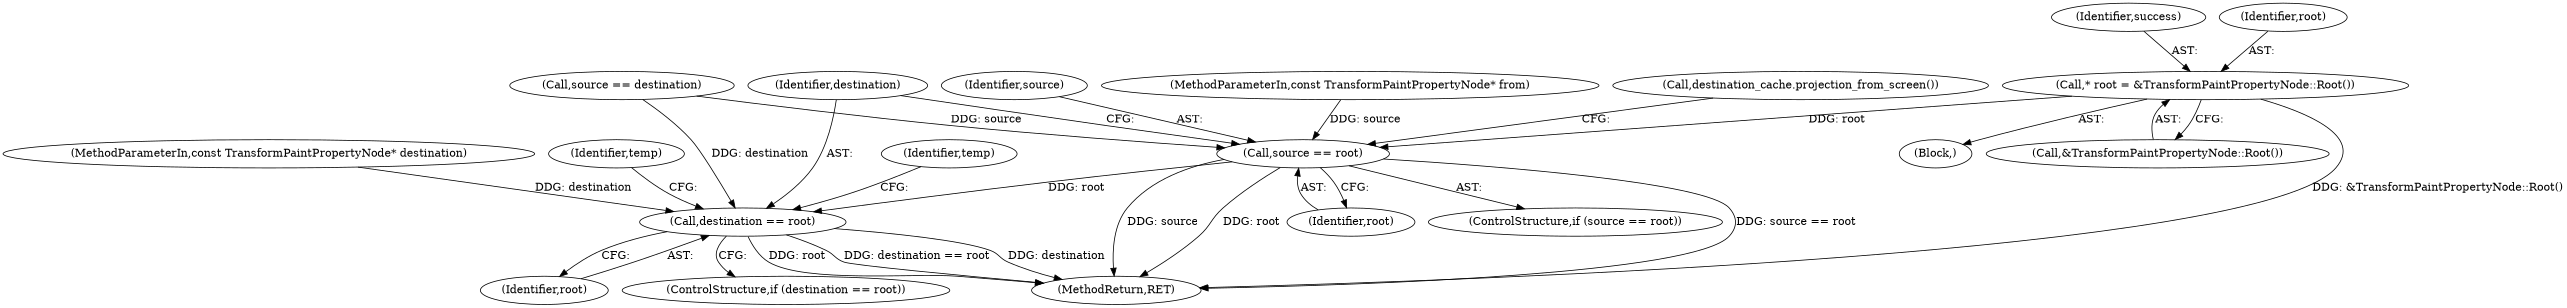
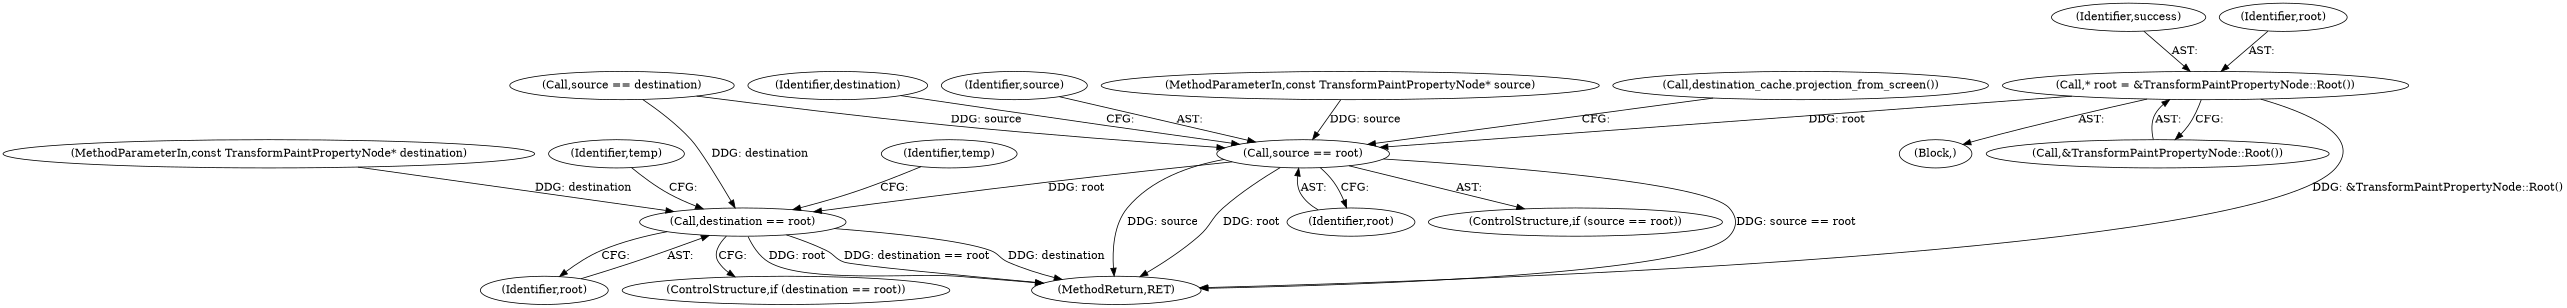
(1350, 86) -> (1350, 86)
(818, 160) -> none
